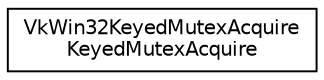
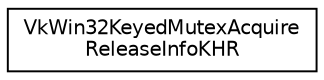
(162, 40) -> (162, 40)
